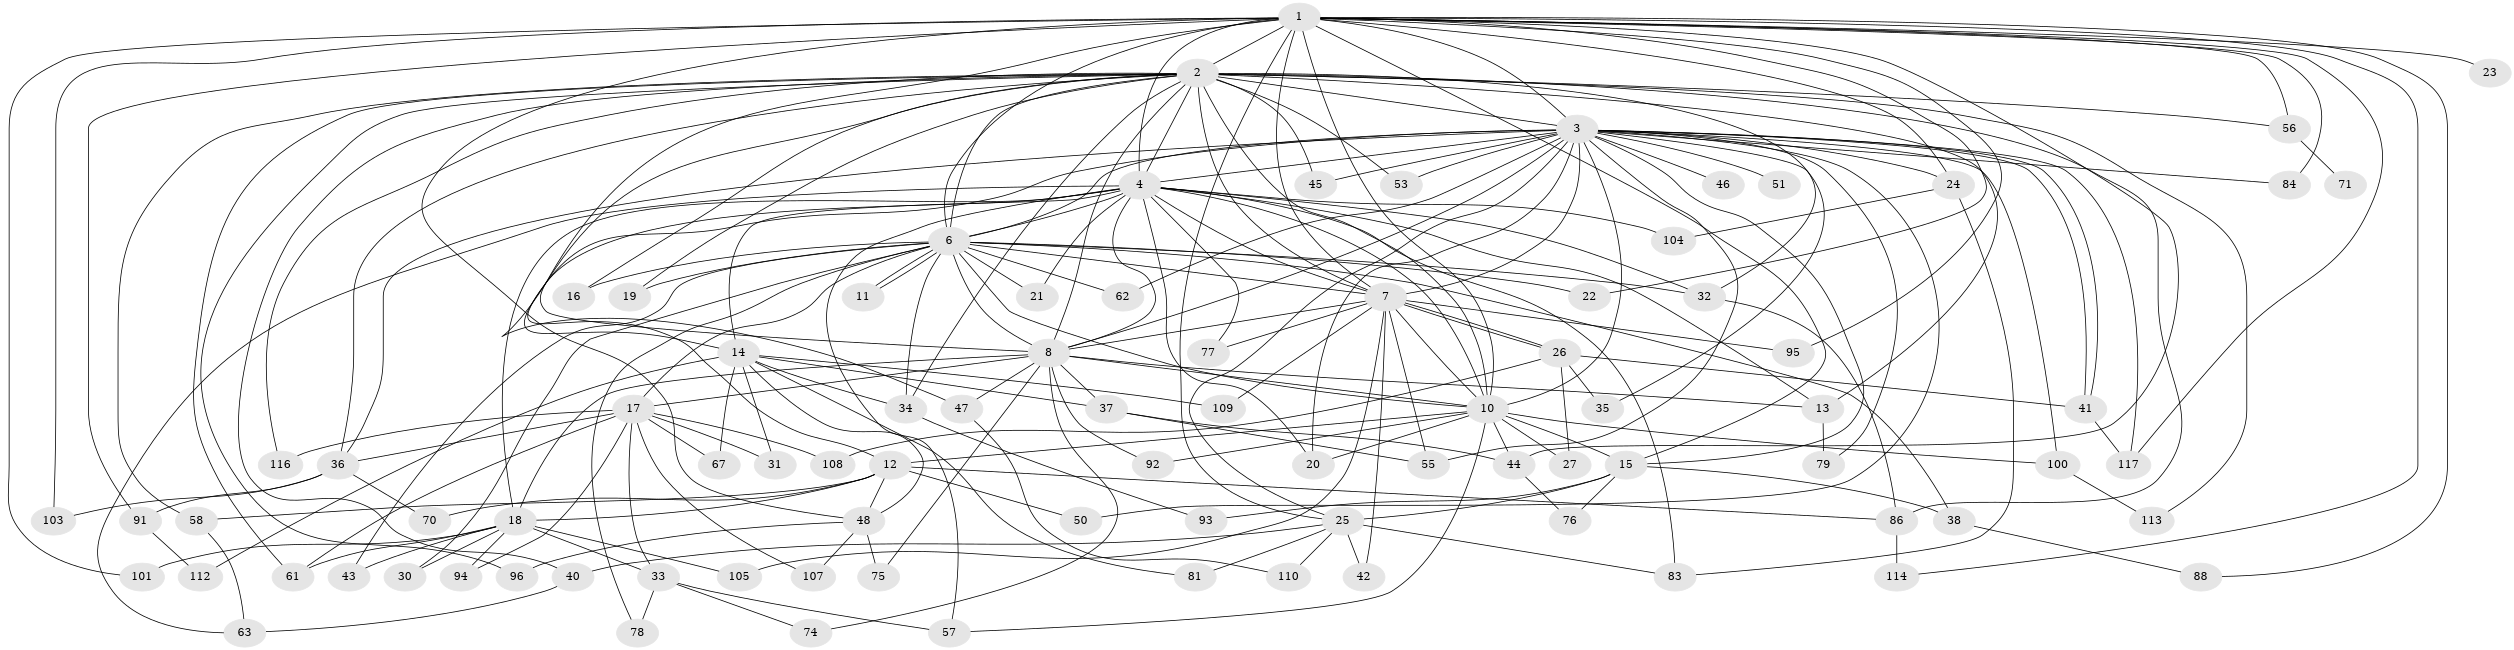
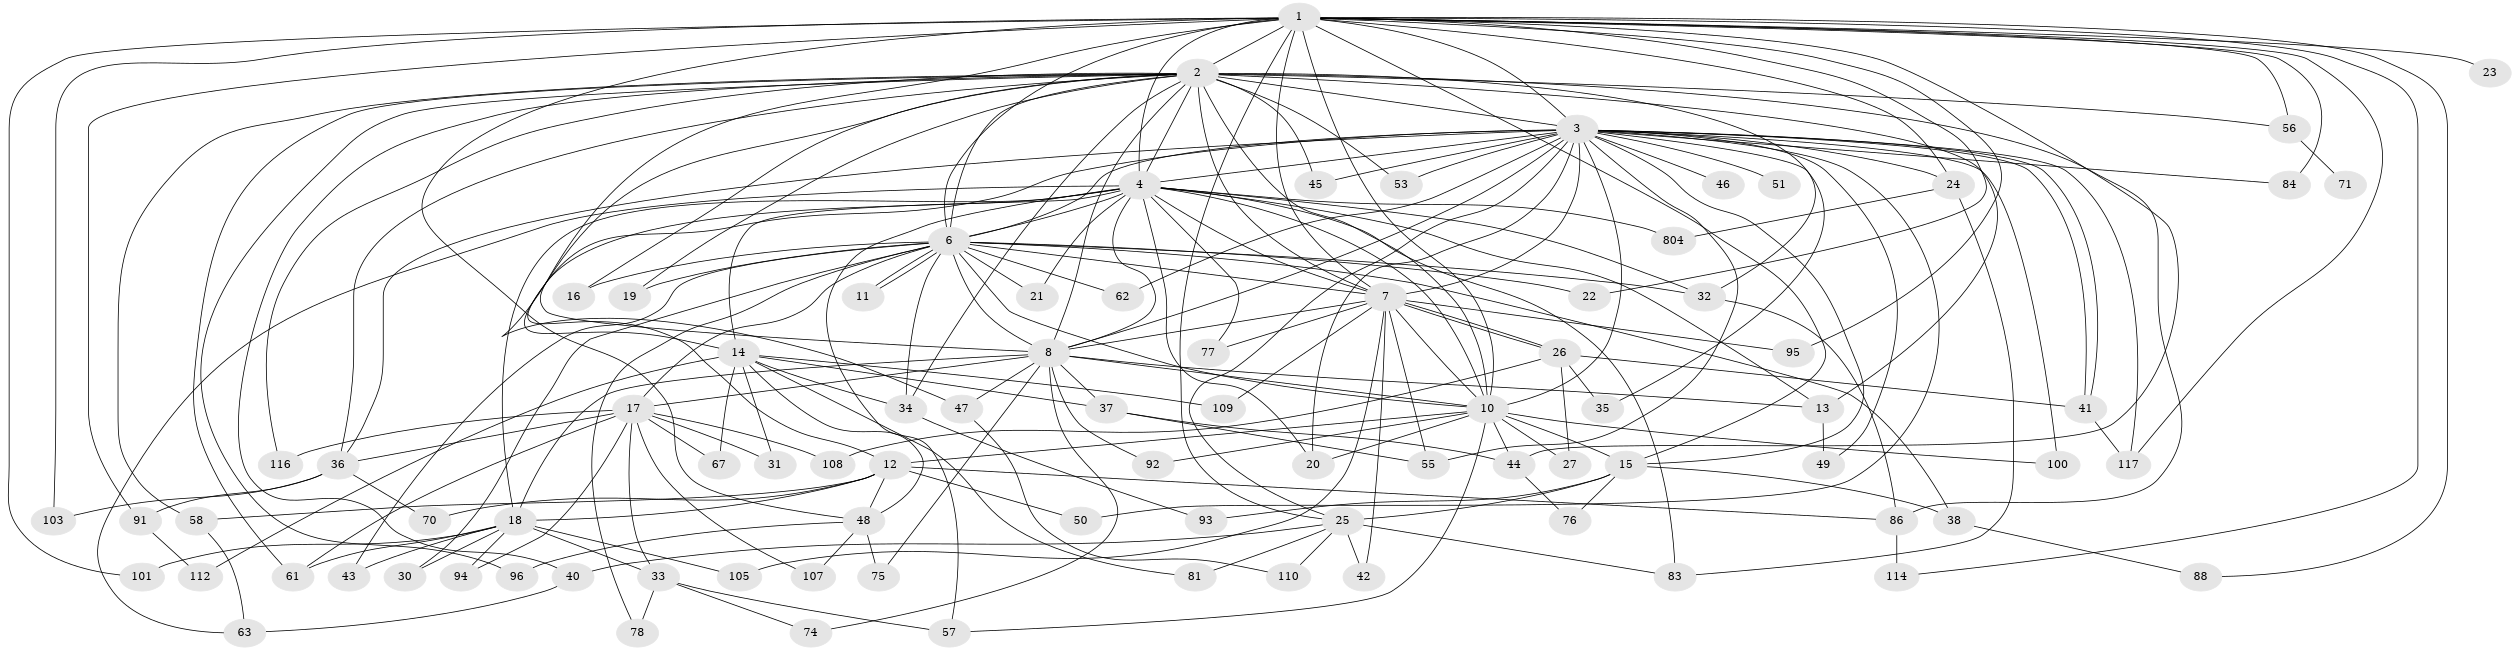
(1674, 241) -> (1674, 241)
(1824, 465) -> (1824, 465)
(2152, 521) -> none
